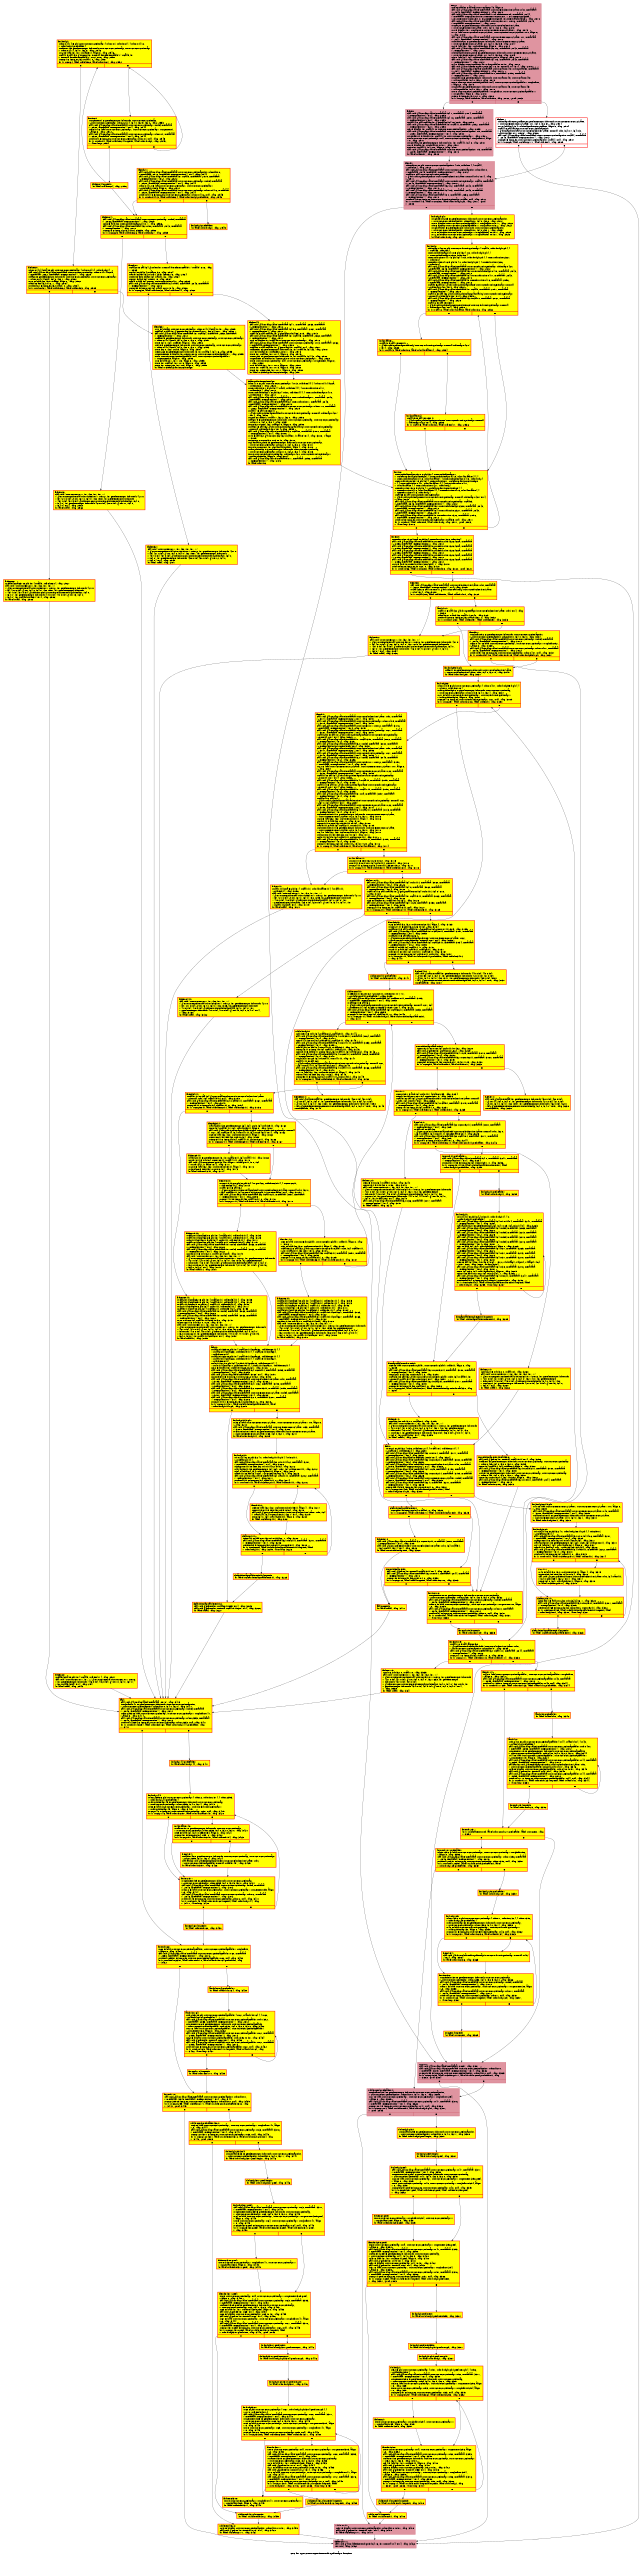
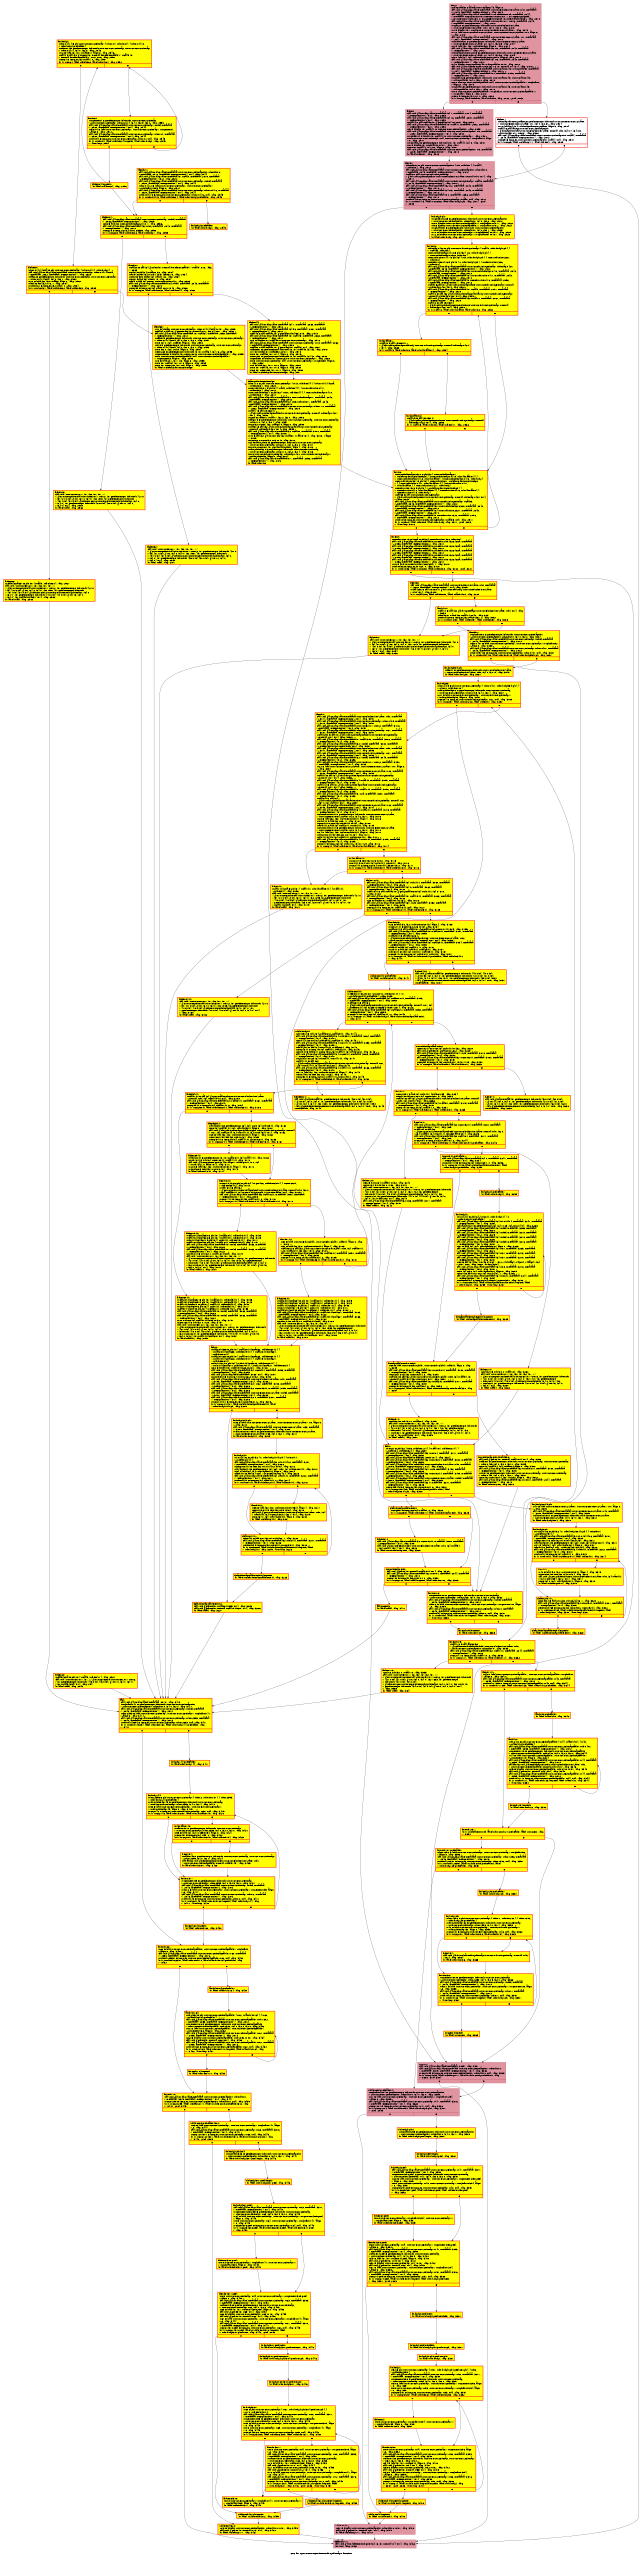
(463, 645) -> (463, 628)
(381, 1574) -> (423, 1559)
